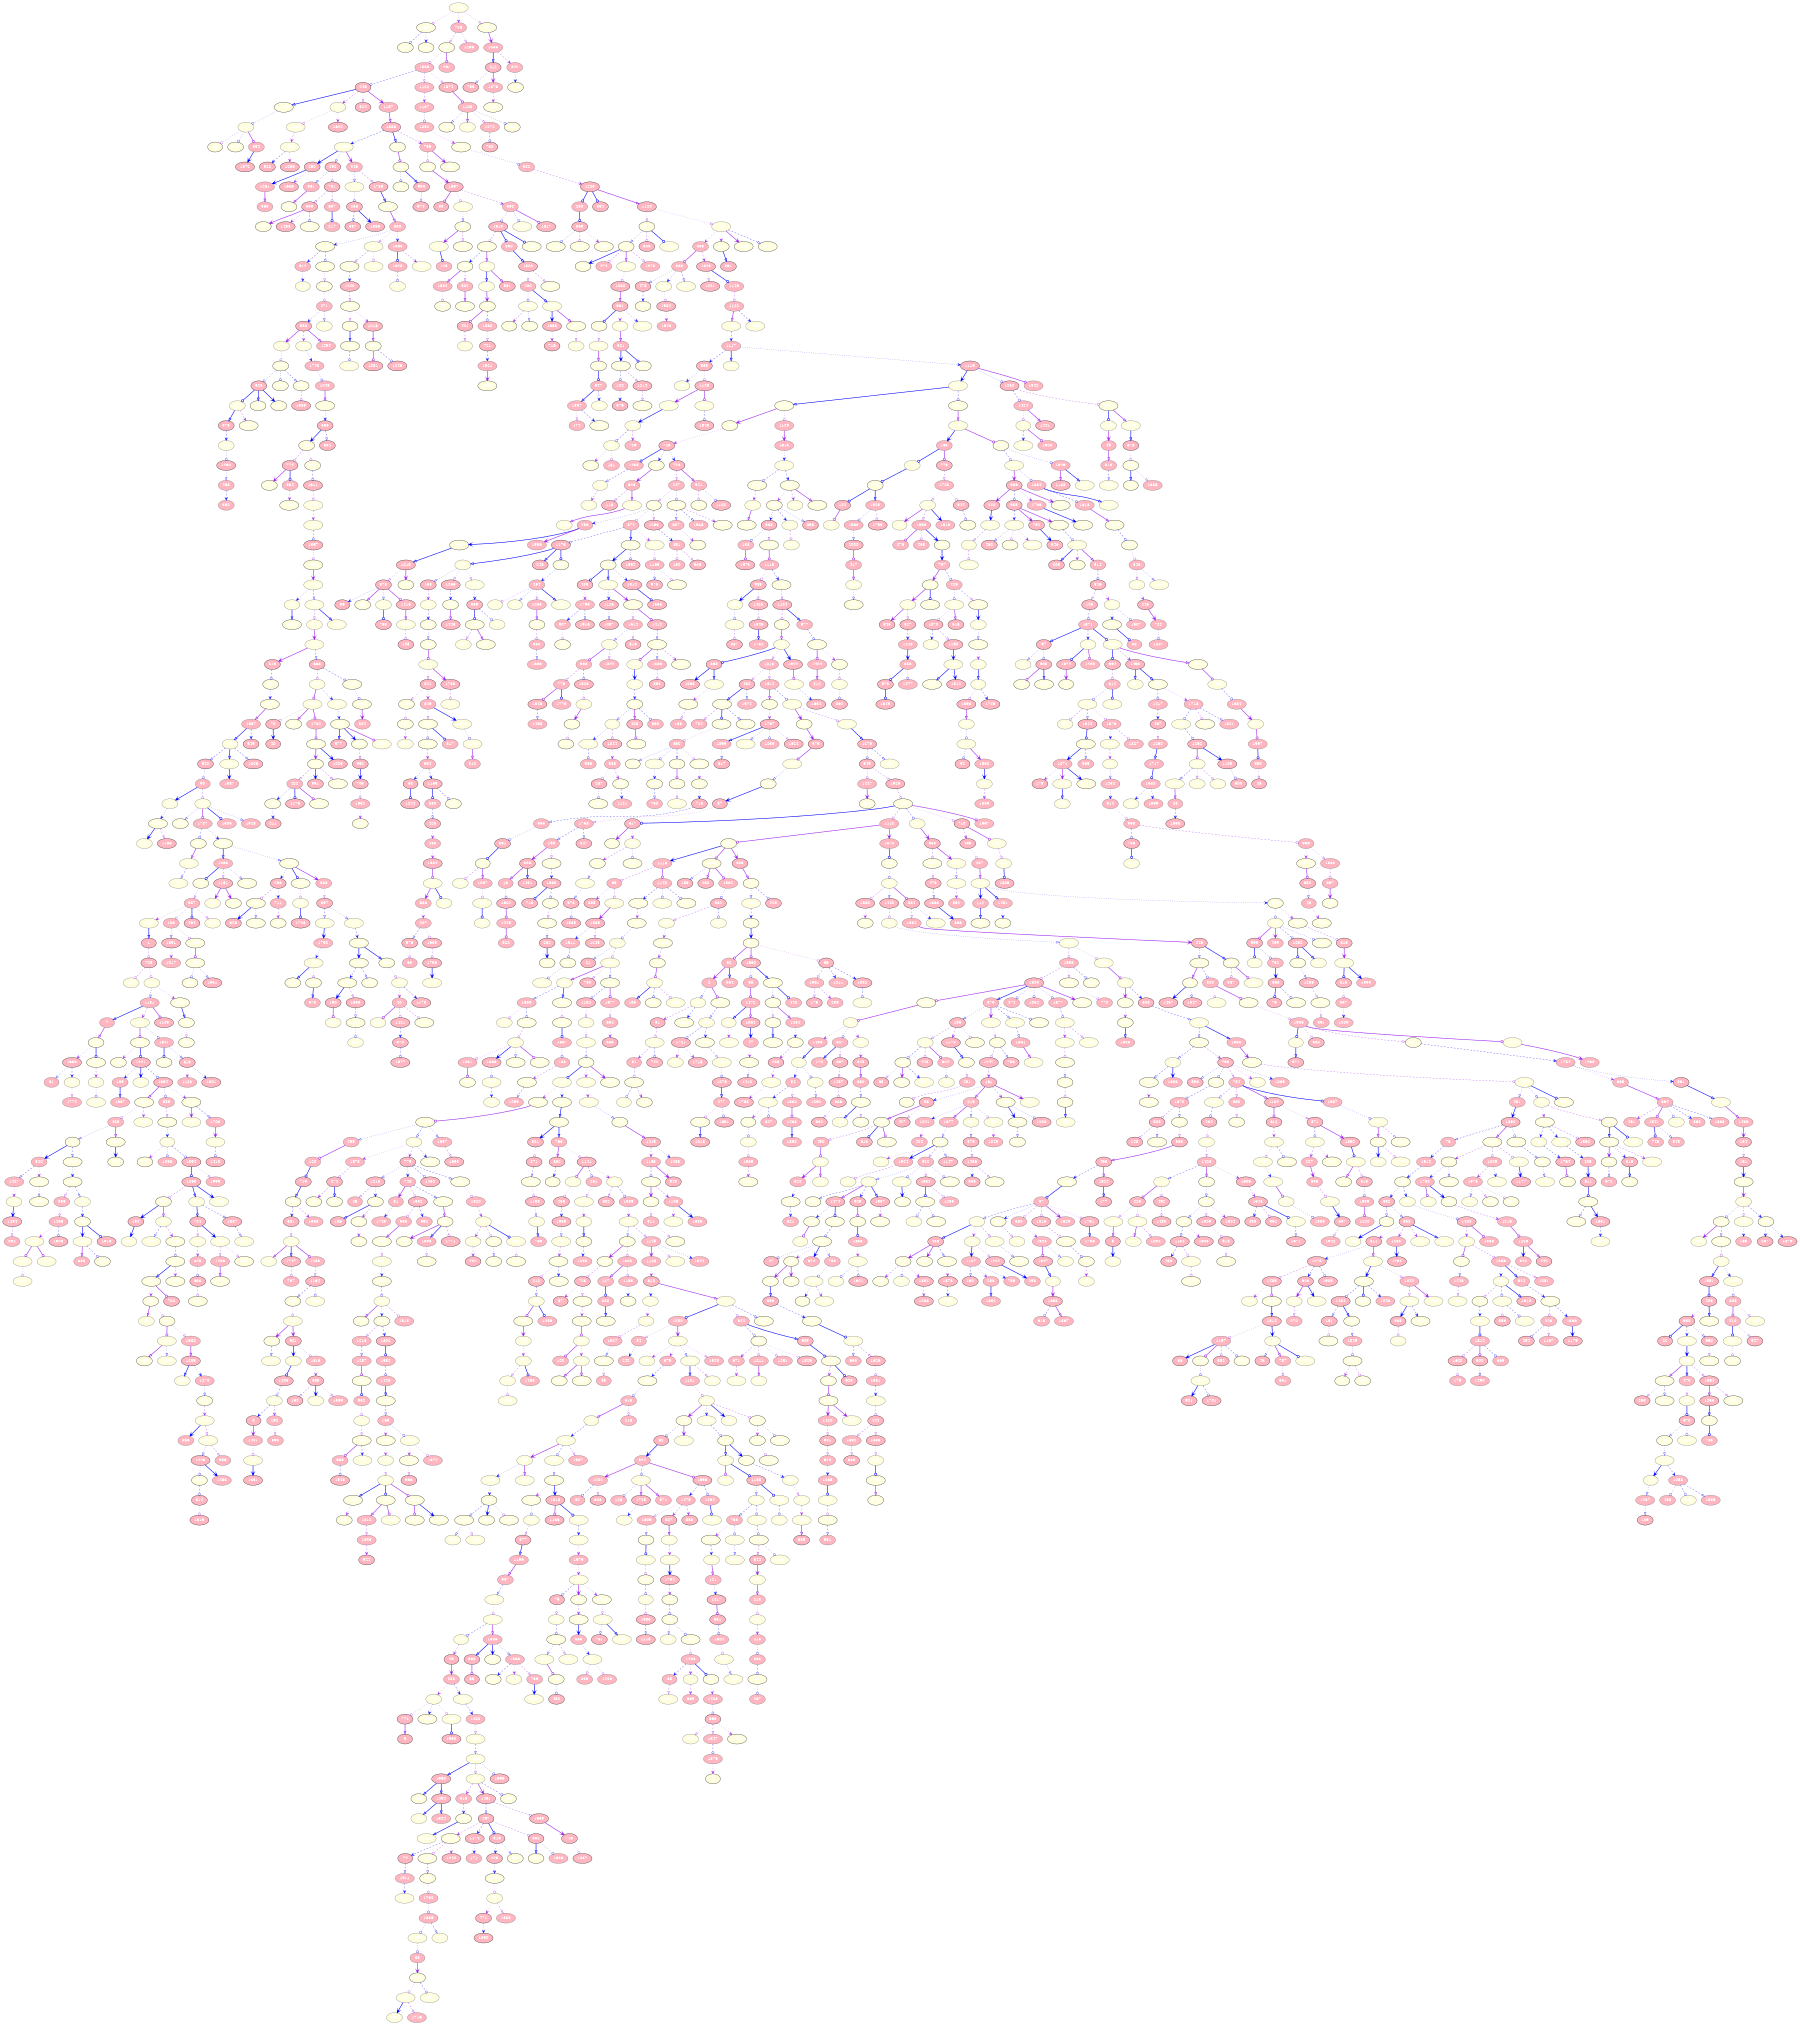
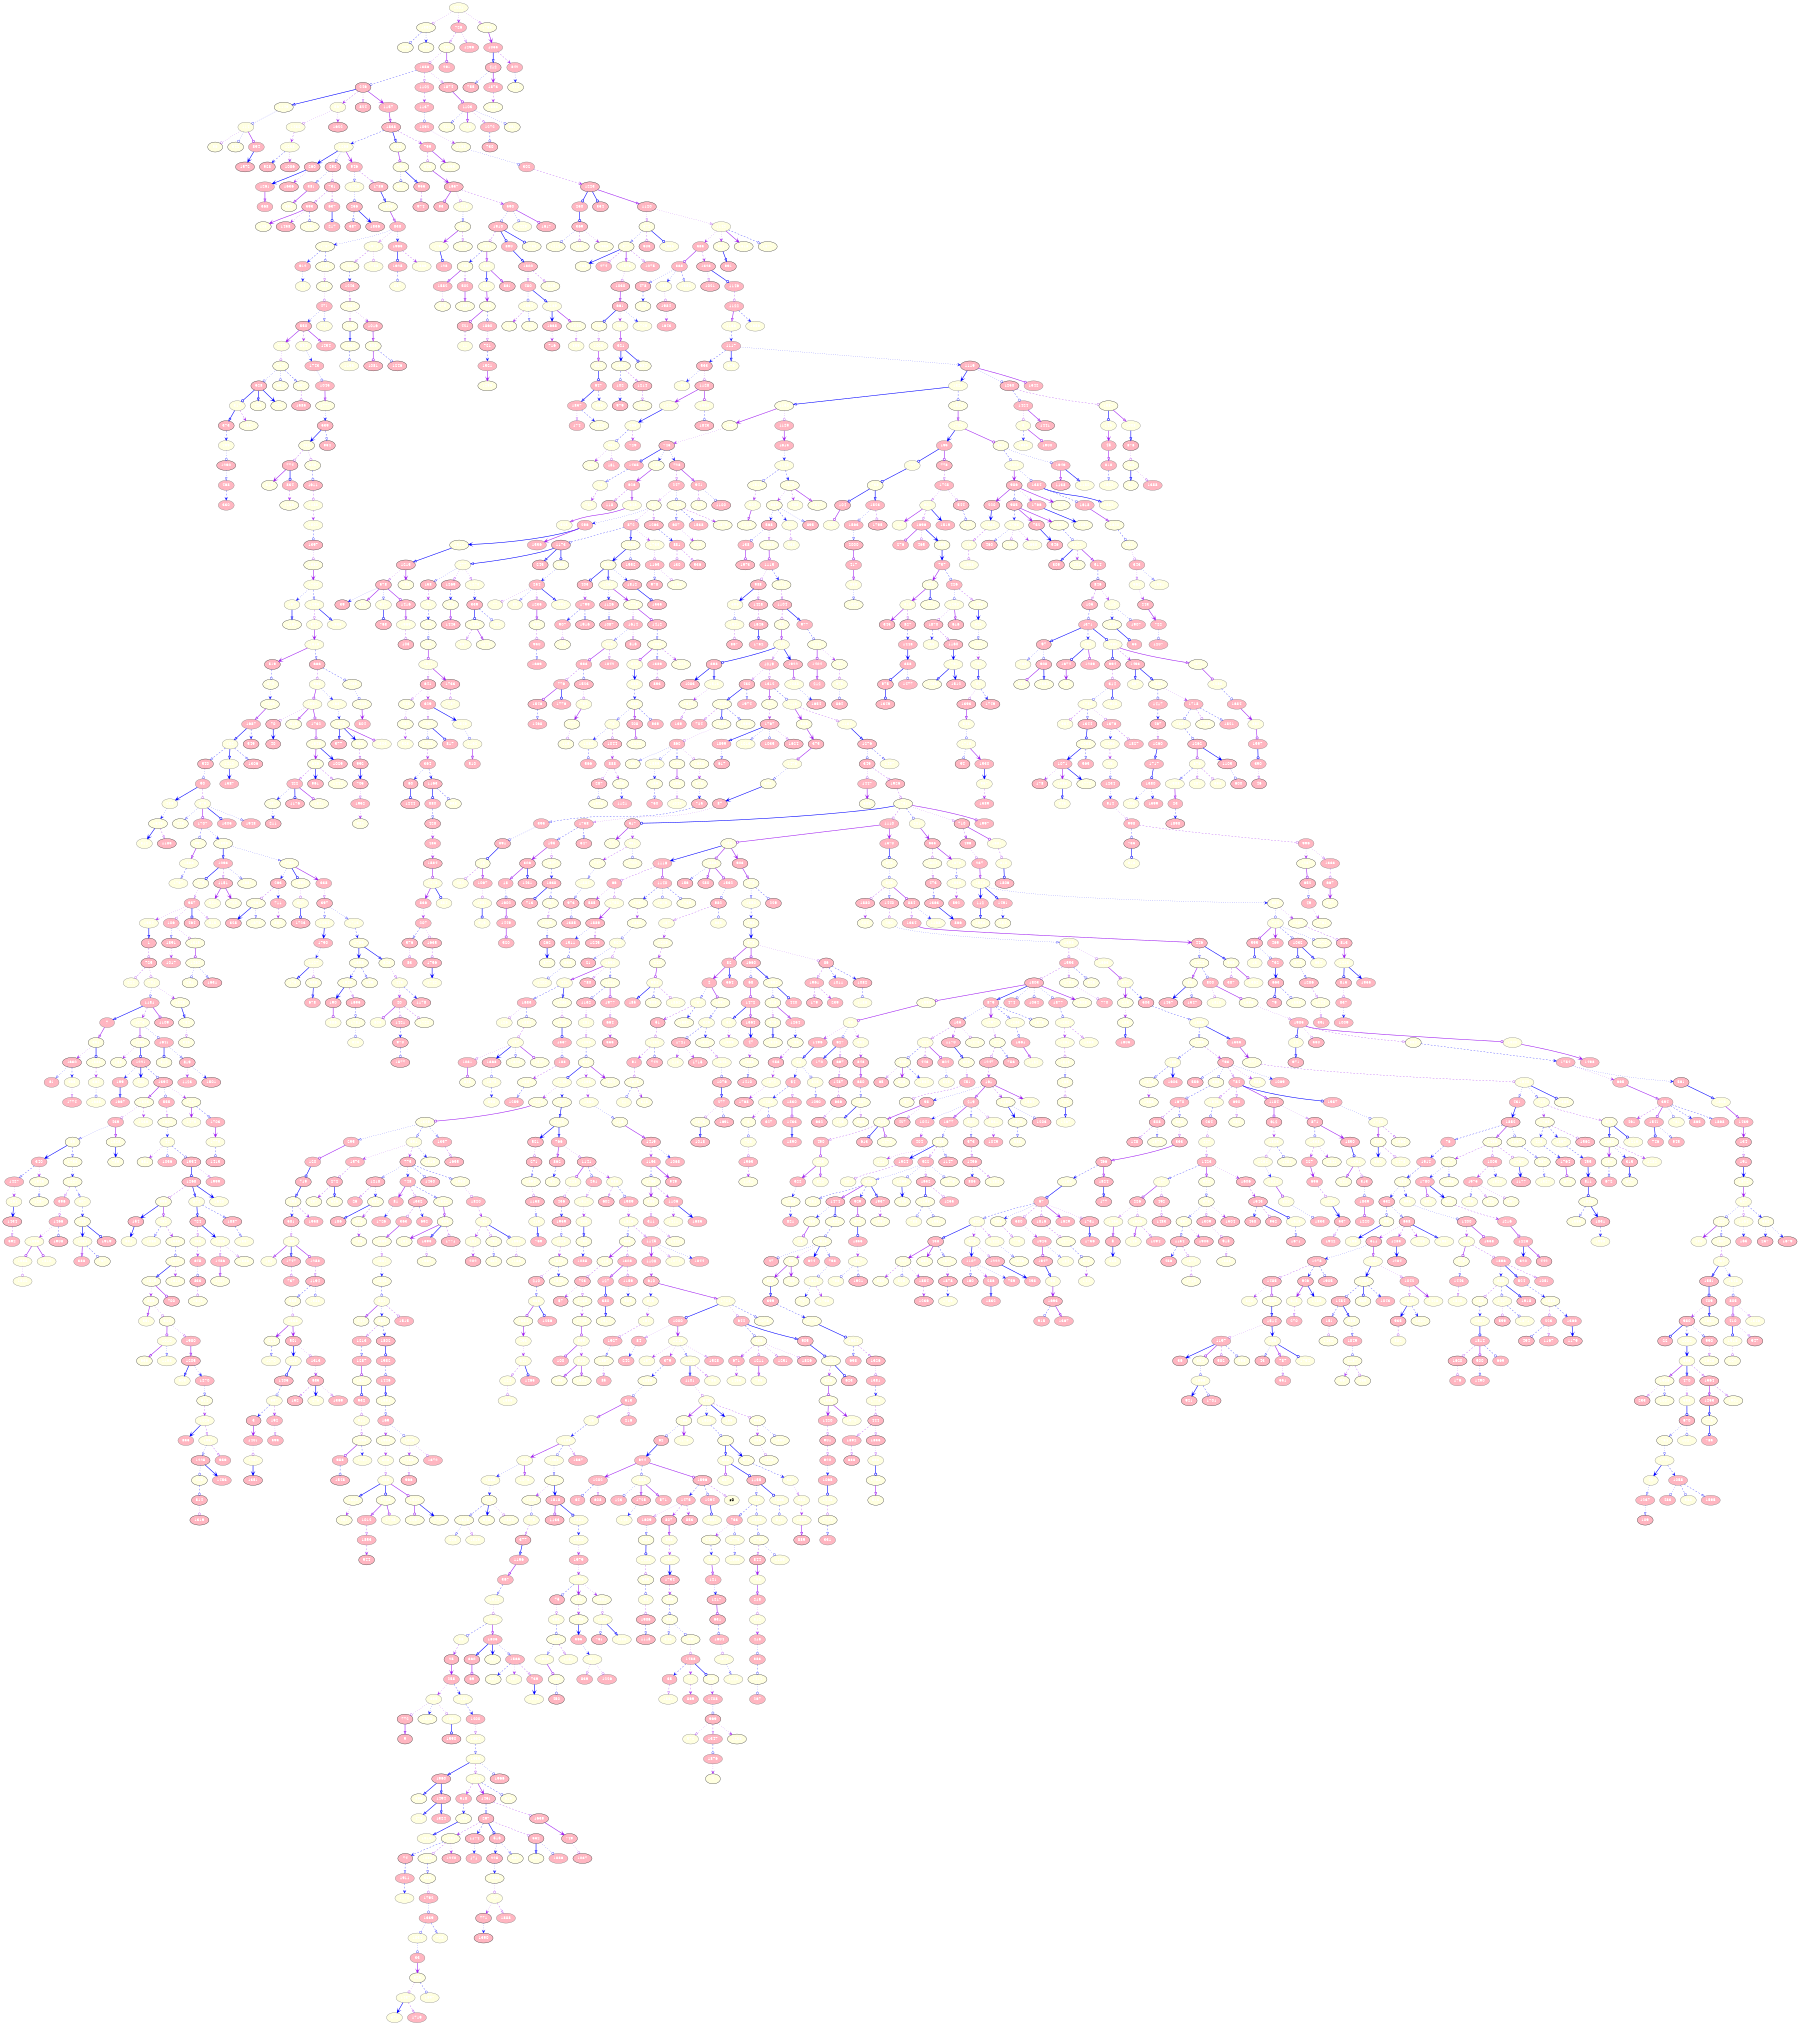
none -> (732, 1500)
